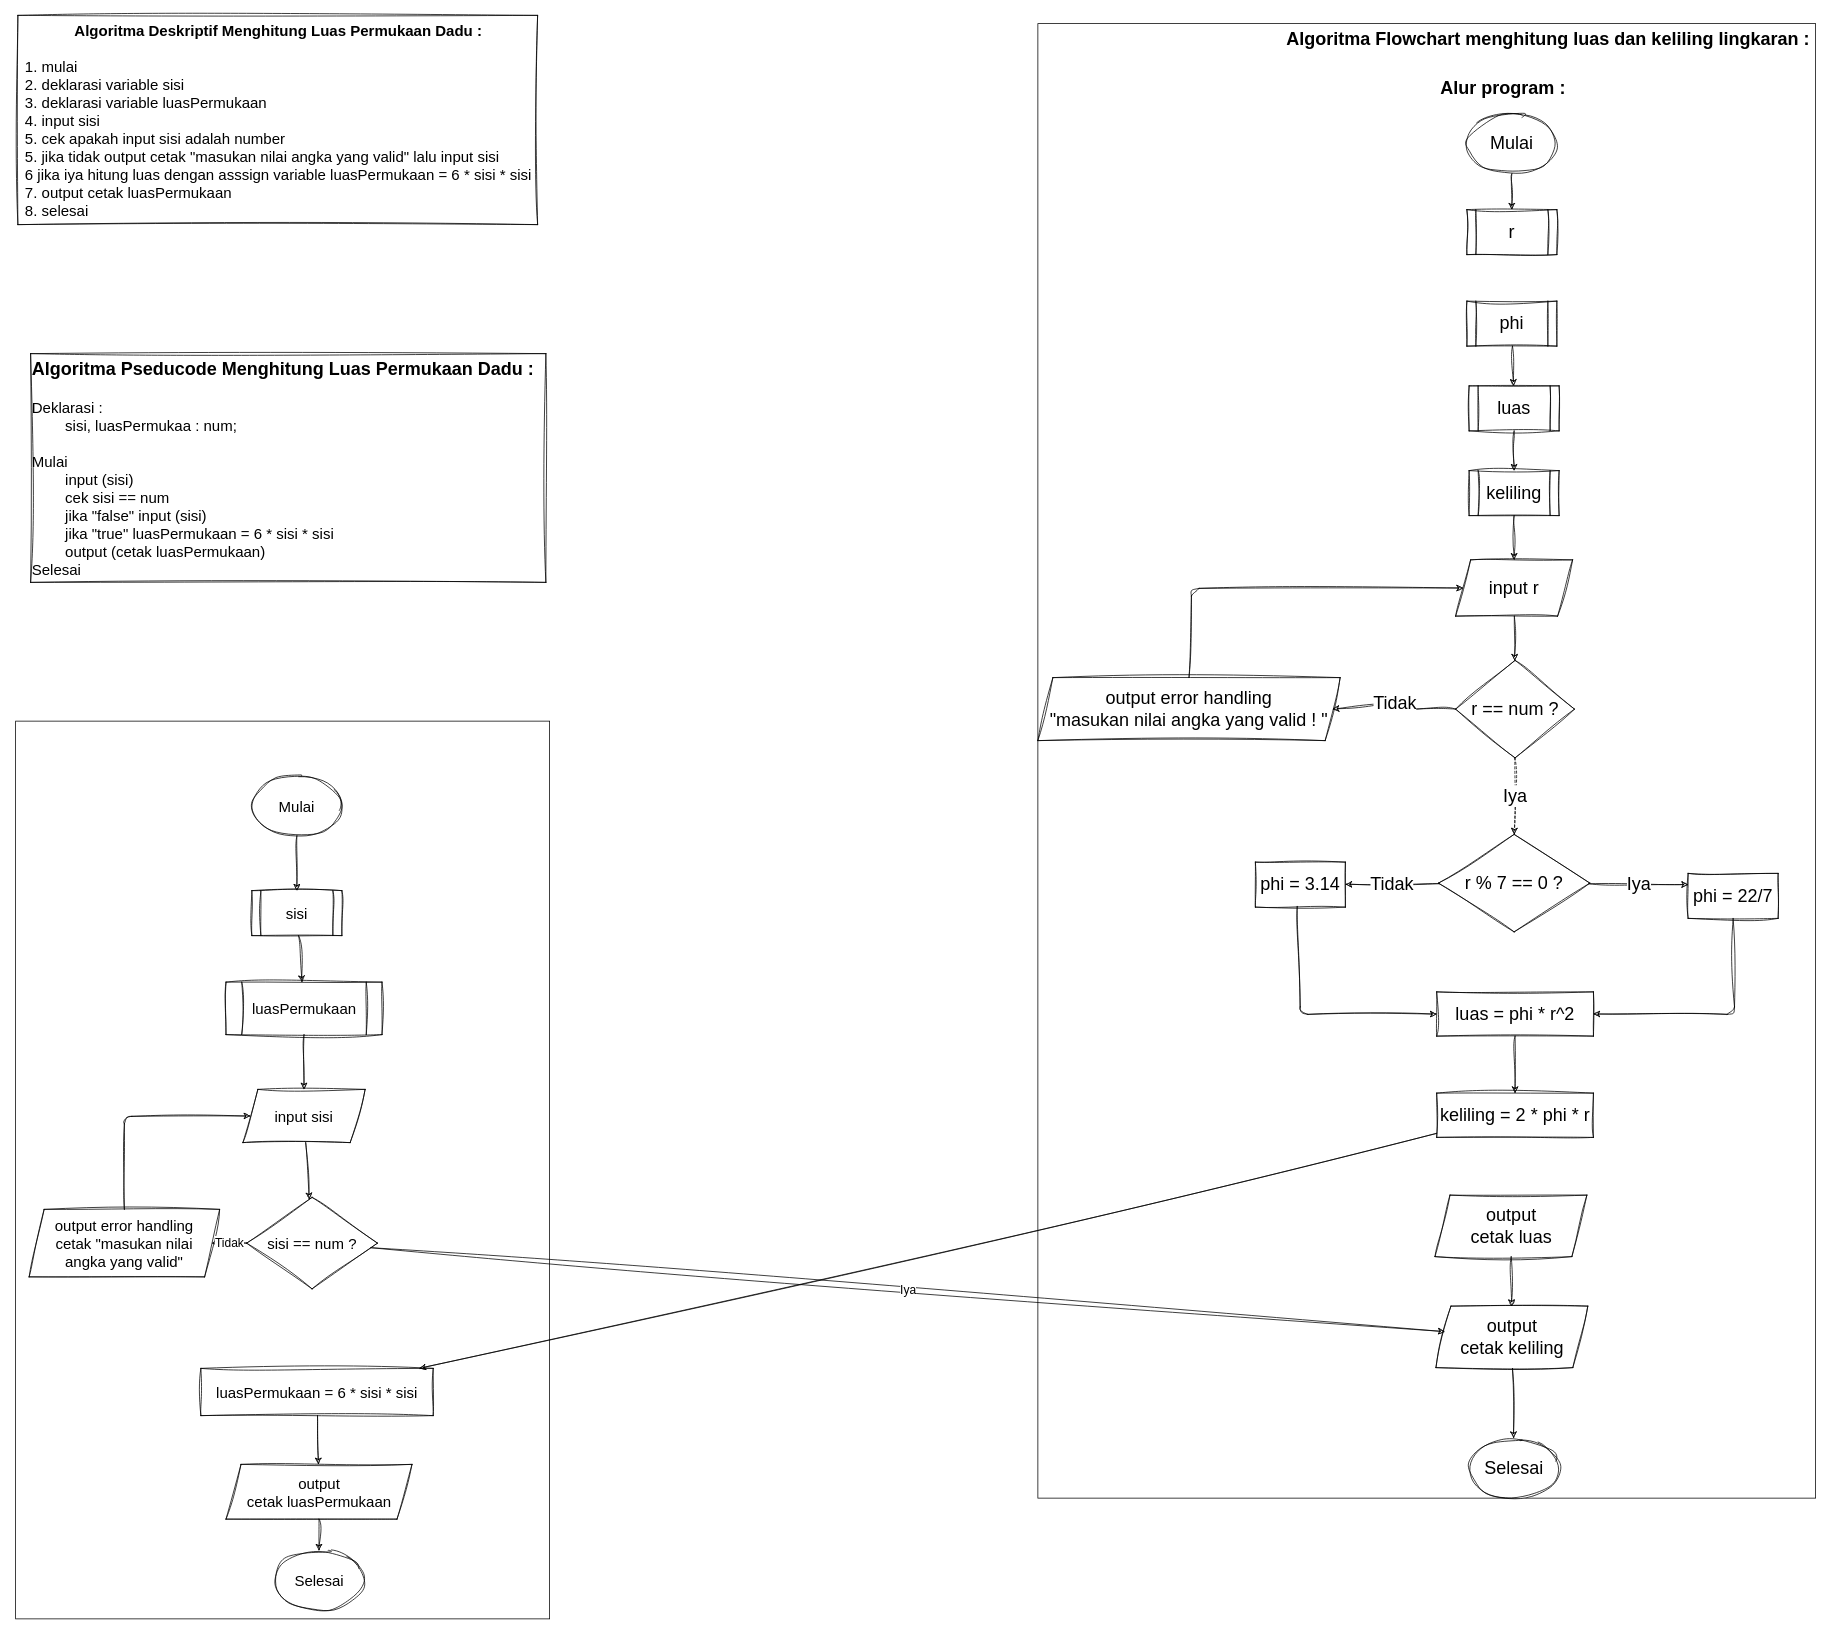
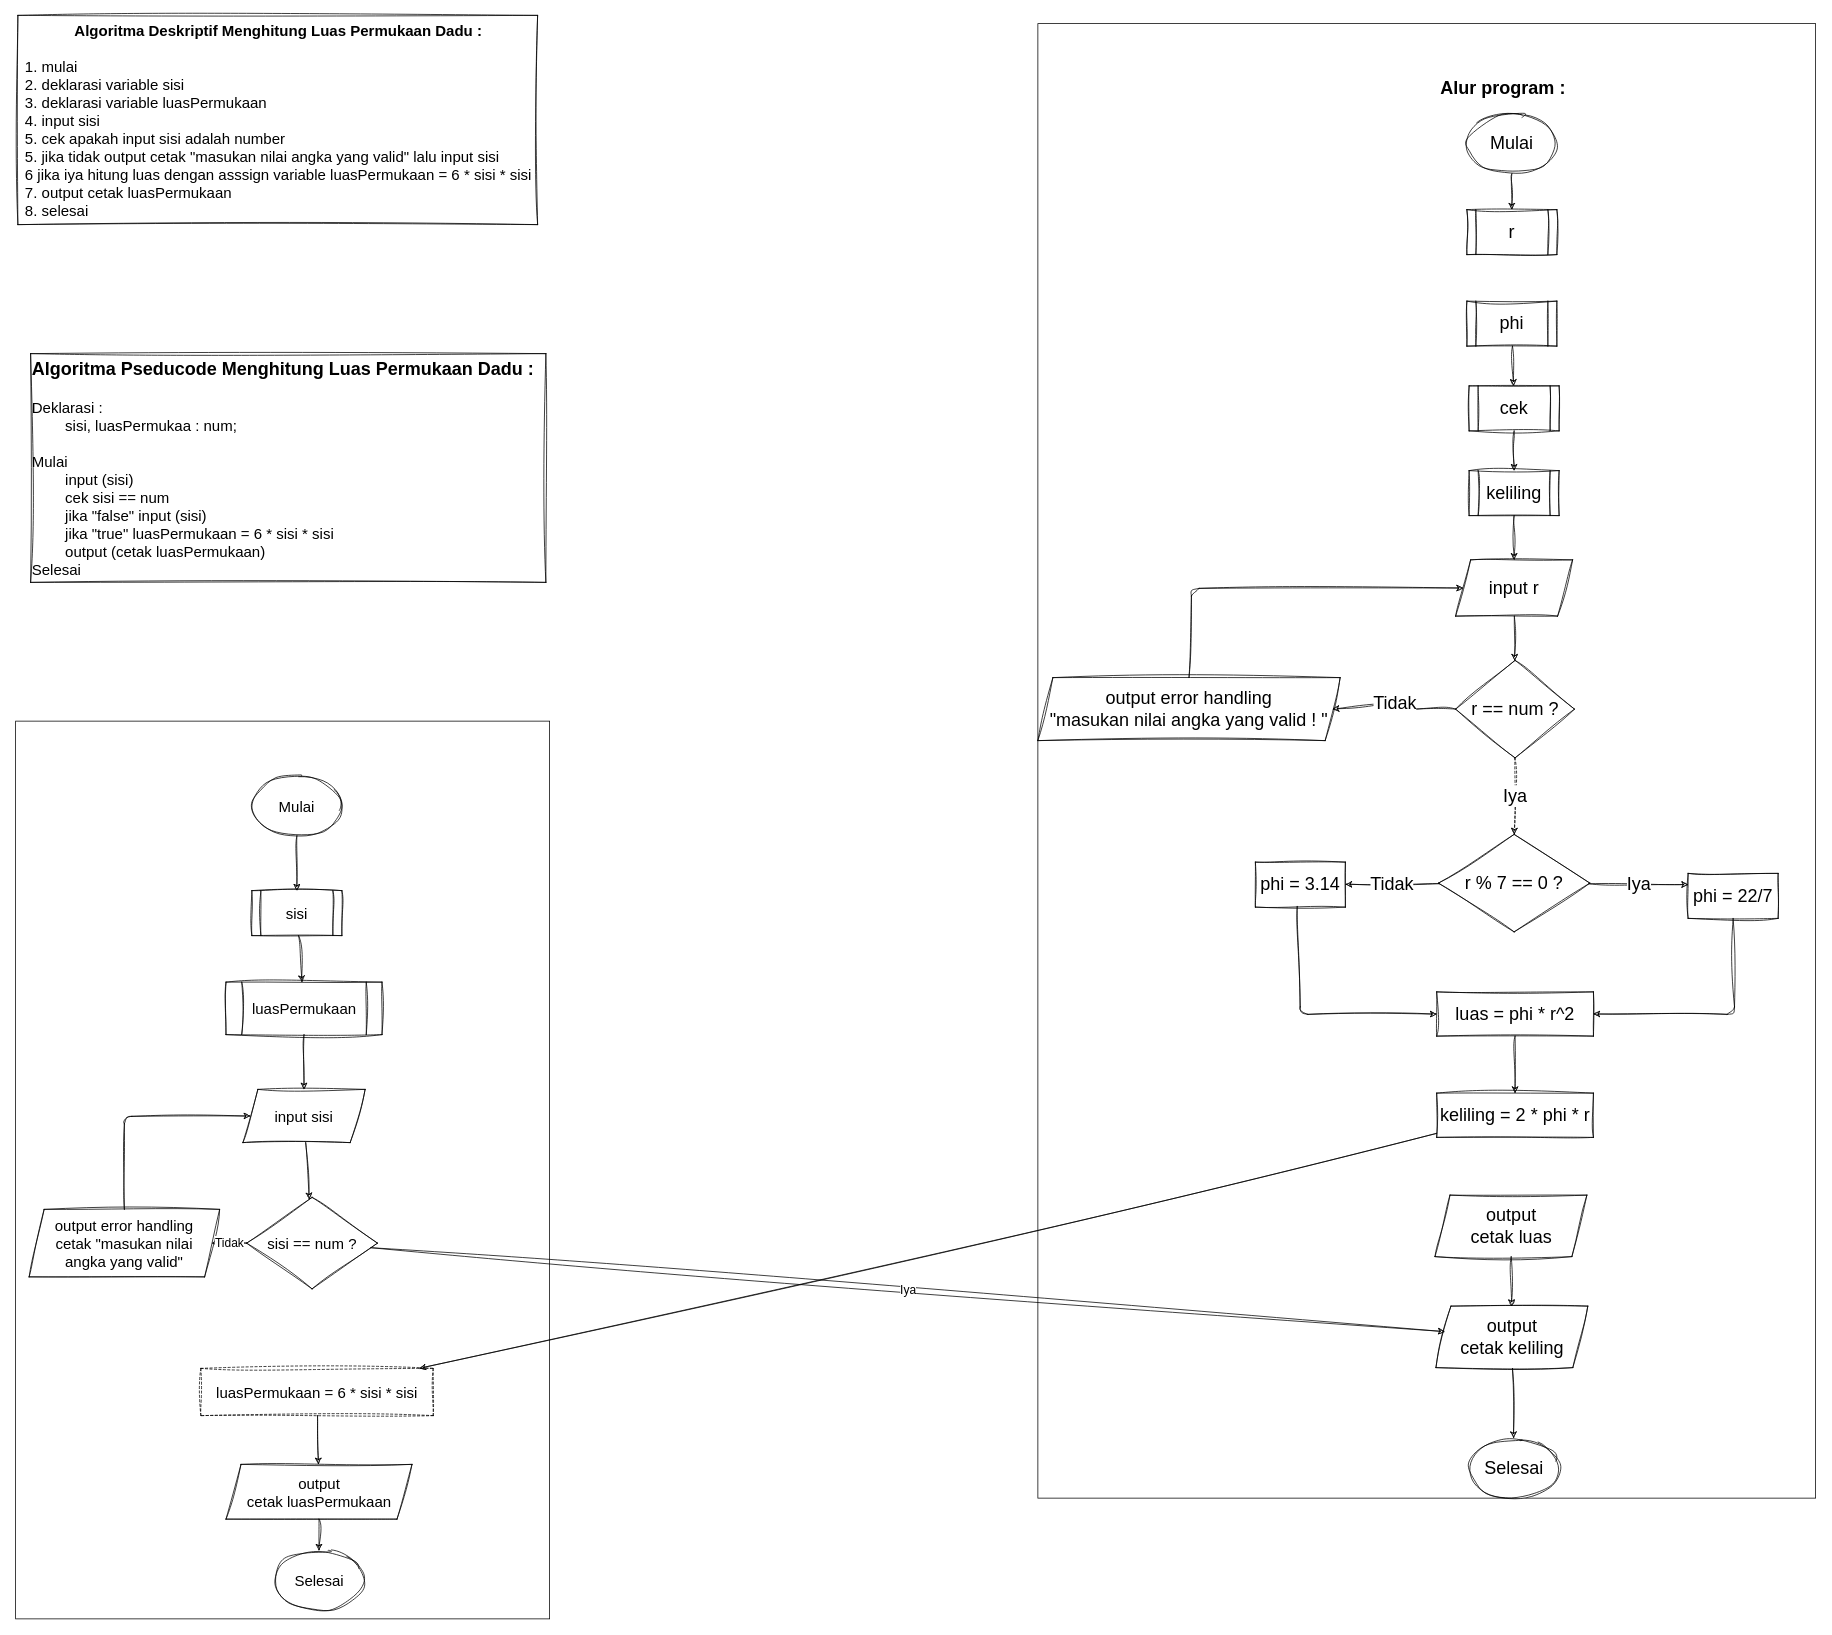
(1547, 39) -> none
(1514, 408) -> (1514, 408)
(317, 1392) -> (317, 1392)
